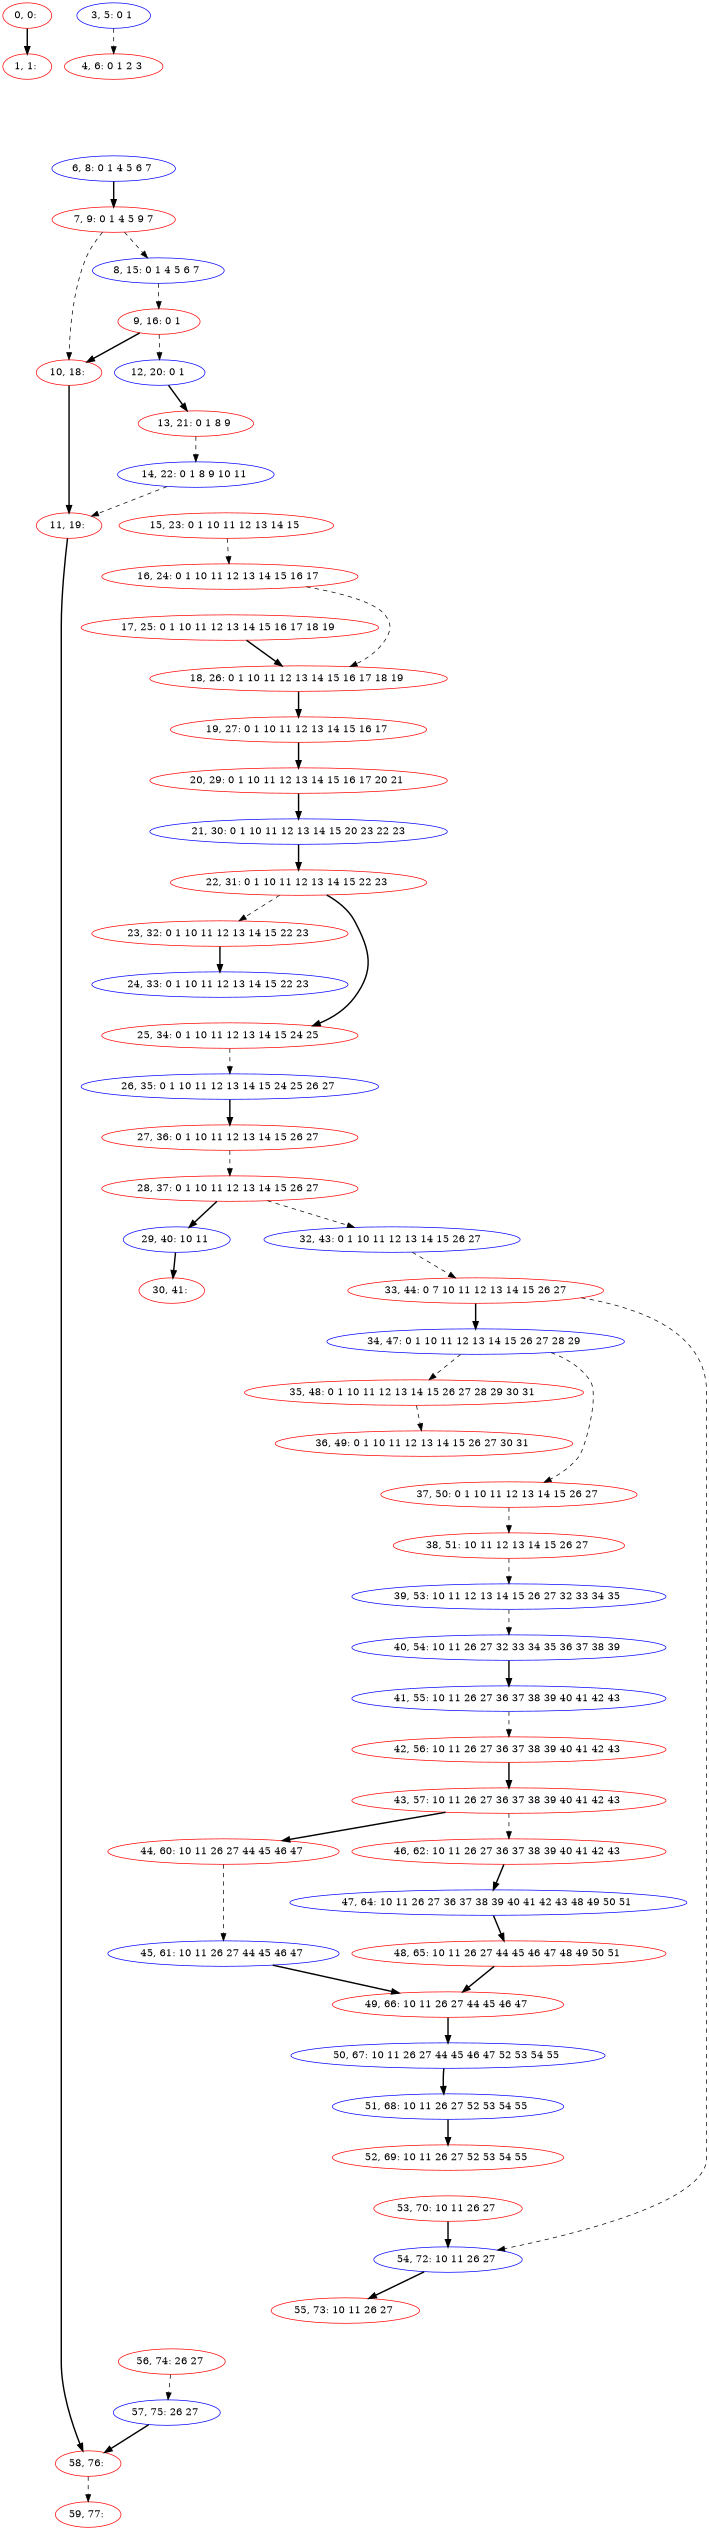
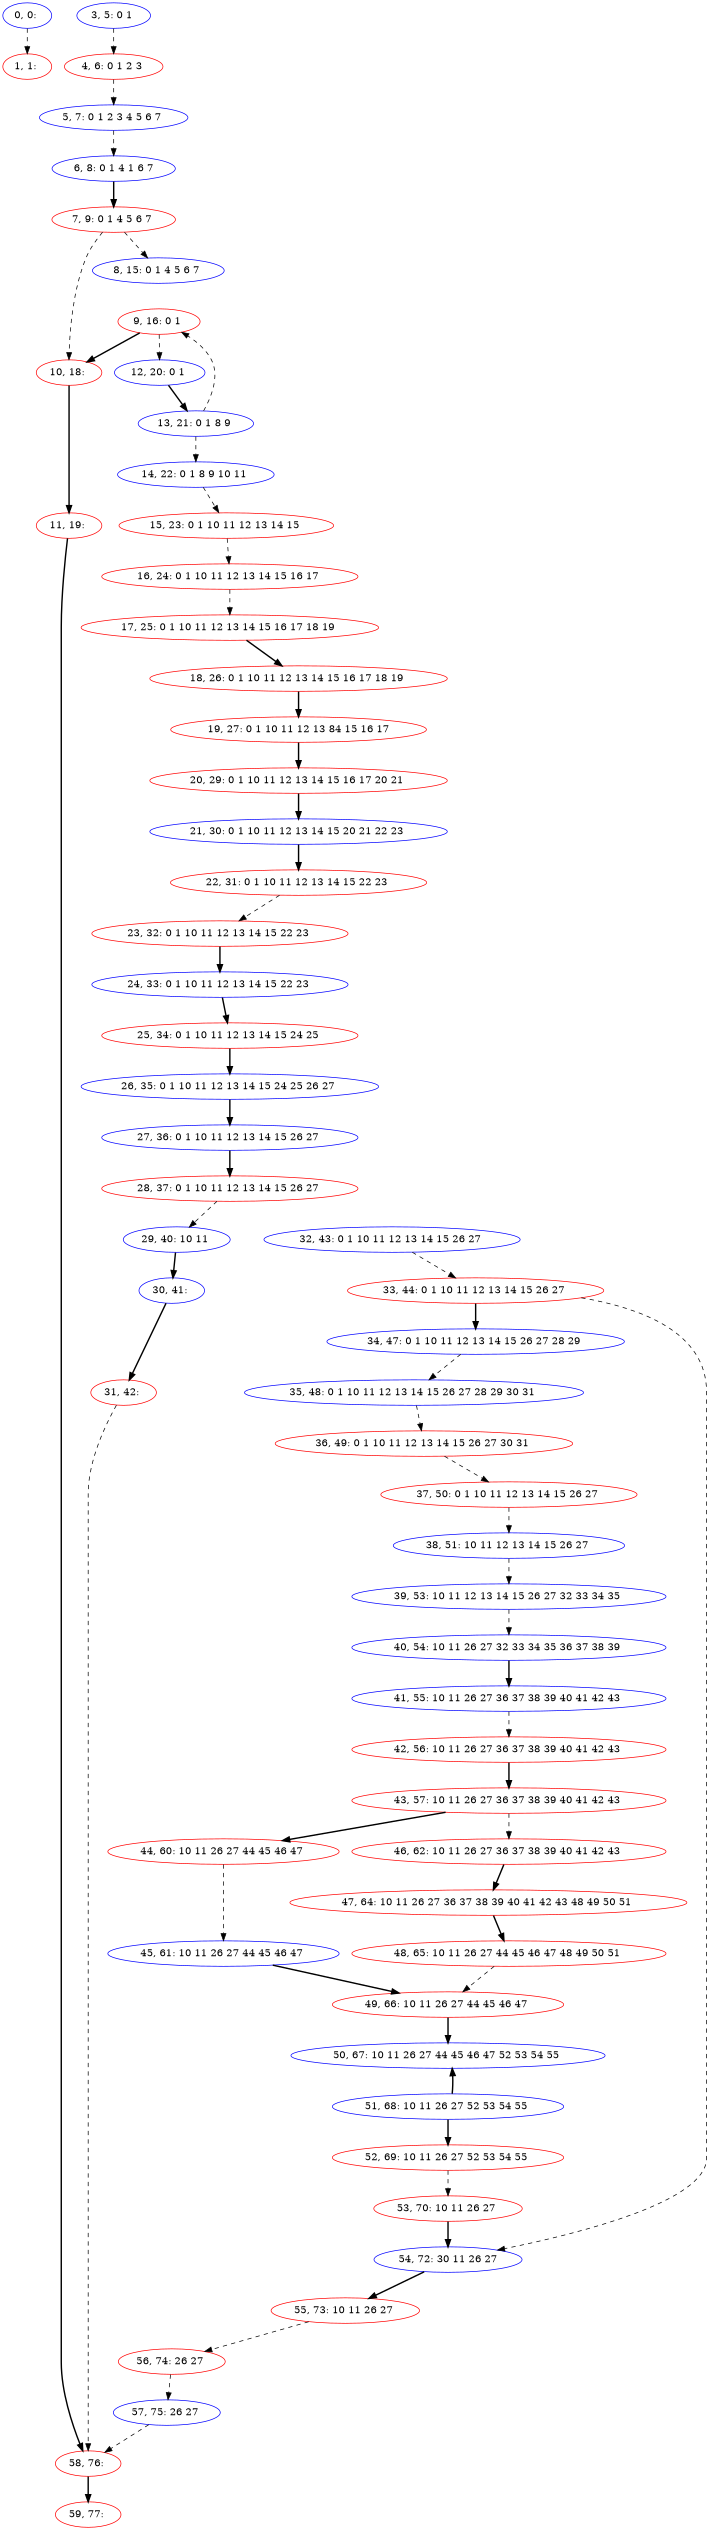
(27, 16) -> (27, 16)
(27, 38) -> (27, 38)
none -> (114, 118)
(114, 169) -> (114, 169)
(114, 220) -> (114, 220)
(159, 293) -> (214, 369)
(196, 424) -> (196, 424)
(133, 500) -> (209, 497)
(377, 609) -> (230, 599)
(299, 730) -> (299, 730)
(299, 832) -> (299, 832)
(368, 962) -> (224, 1007)
(230, 1058) -> (230, 1058)
(230, 1138) -> (230, 1138)
(230, 1160) -> (230, 1160)
(206, 1212) -> (206, 1212)
(307, 1213) -> none
(172, 1291) -> (172, 1291)
(476, 1291) -> (476, 1291)
none -> (124, 1393)
(414, 1393) -> (414, 1393)
(592, 1413) -> (463, 1467)
(509, 1546) -> (509, 1546)
(488, 1903) -> (488, 1903)
(481, 1977) -> (481, 1977)
(443, 2078) -> (453, 2085)
none -> (448, 2180)
(448, 2260) -> (448, 2260)
none -> (260, 2336)
(130, 2437) -> (130, 2437)
(88, 2486) -> (88, 2486)
